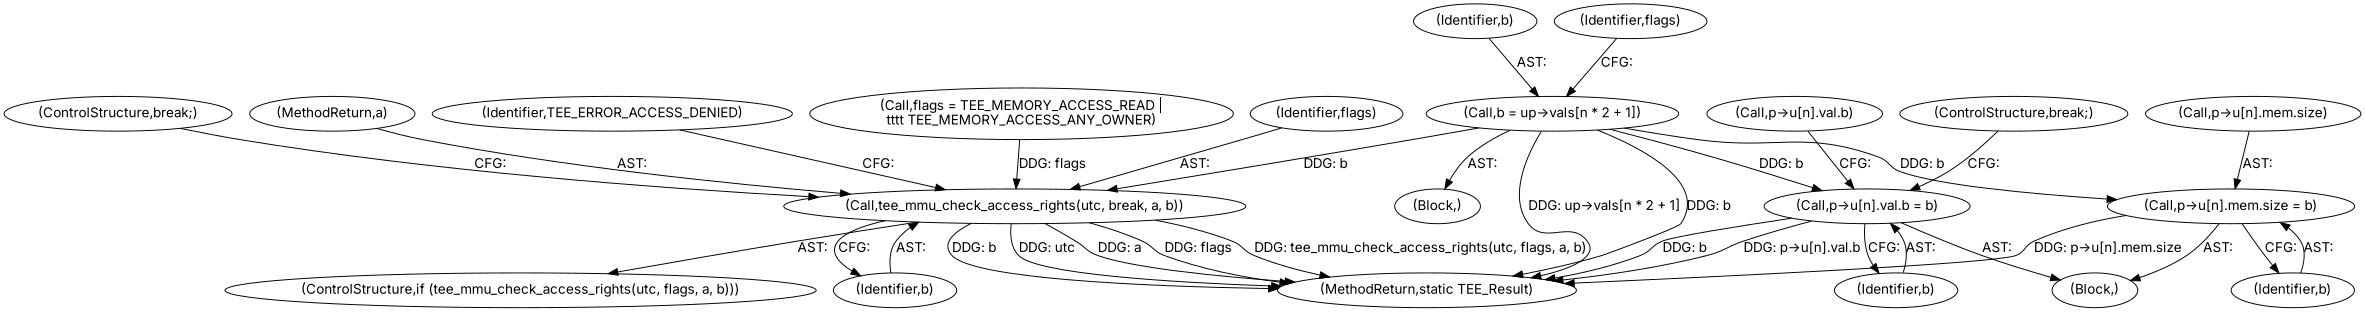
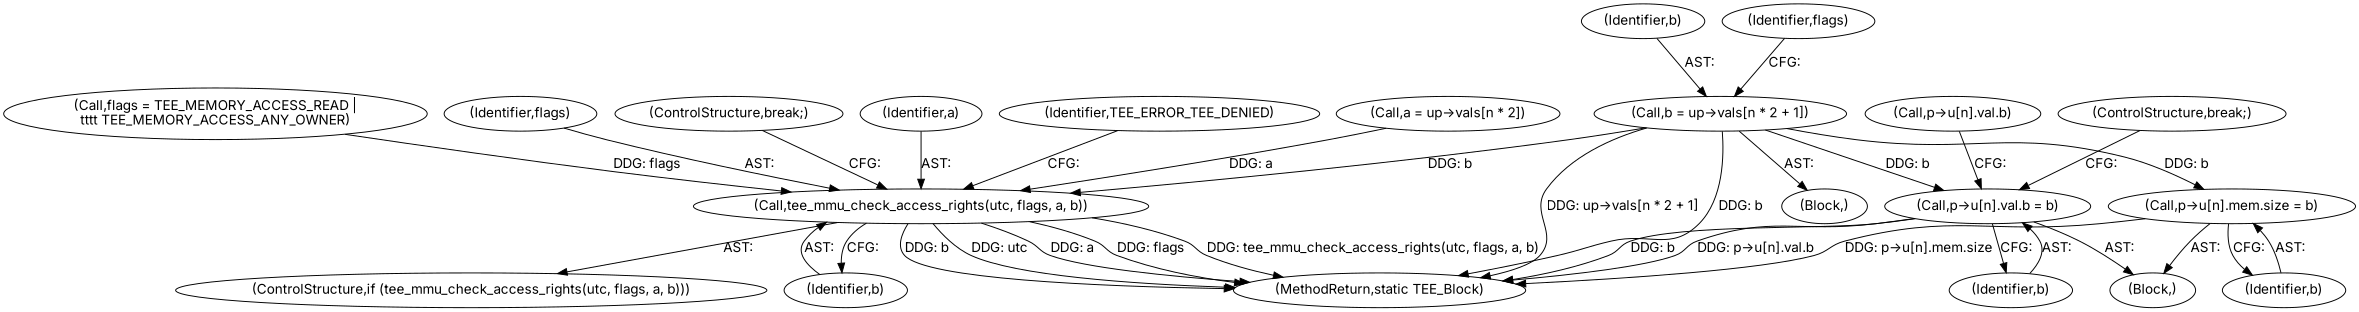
(332, 114) -> (921, 114)
(612, 114) -> (1159, 114)
none -> (1448, 114)
(2253, 114) -> none
(1015, 206) -> (921, 206)
(1427, 290) -> (1380, 290)
